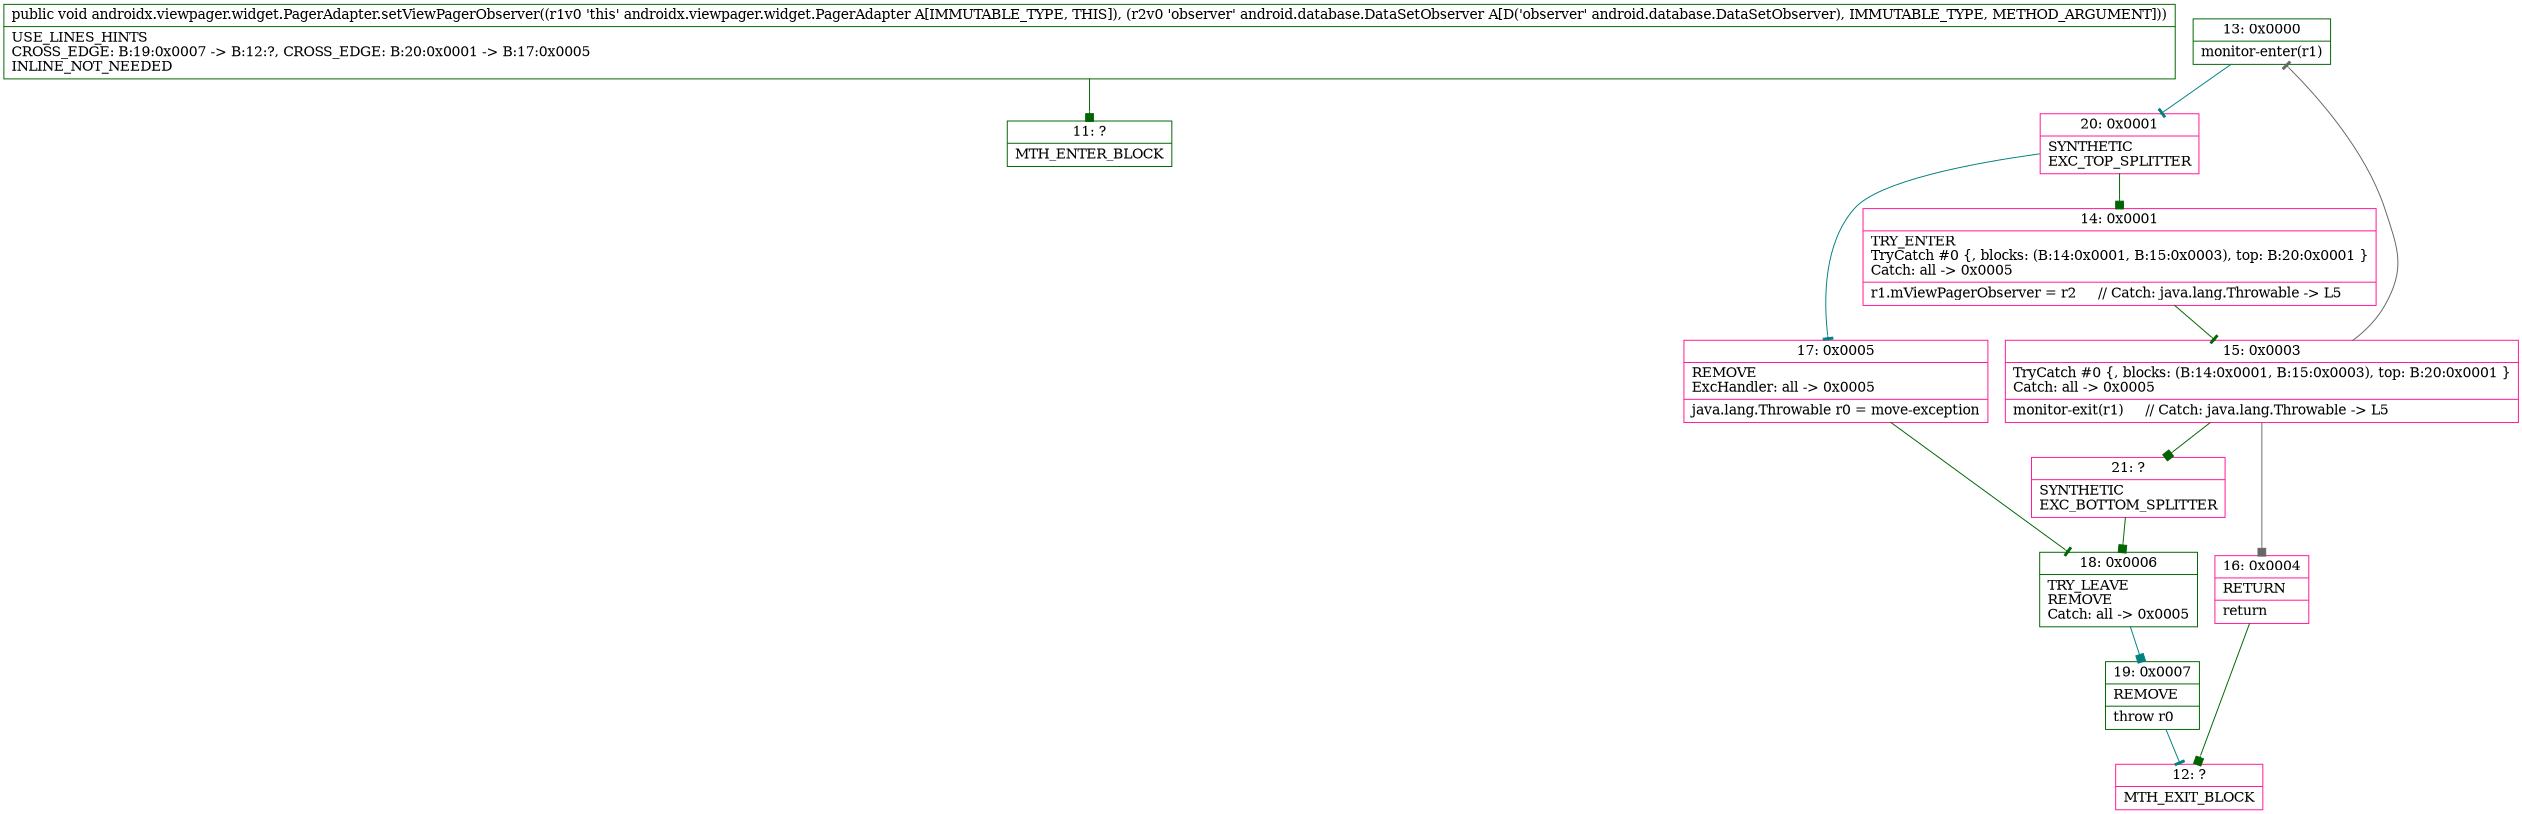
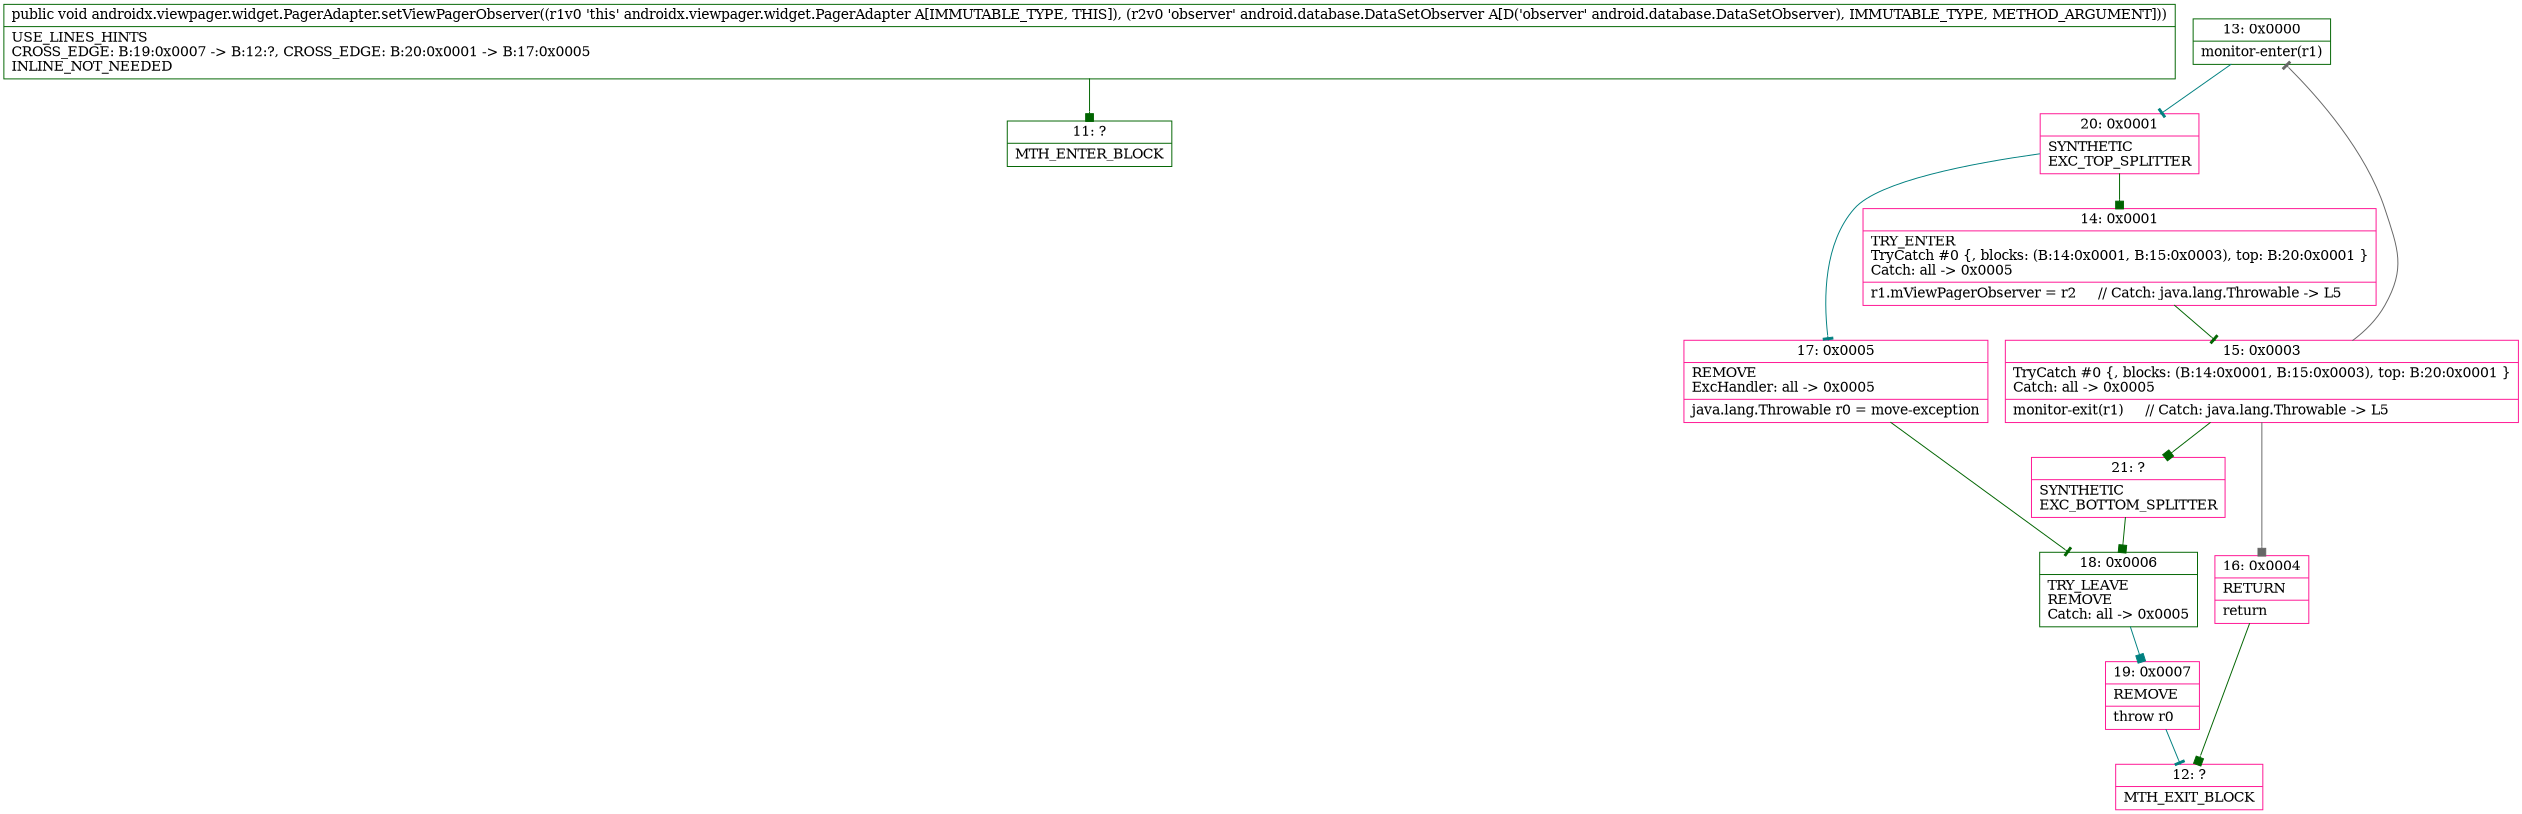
(2152, 696) -> (2152, 696)
